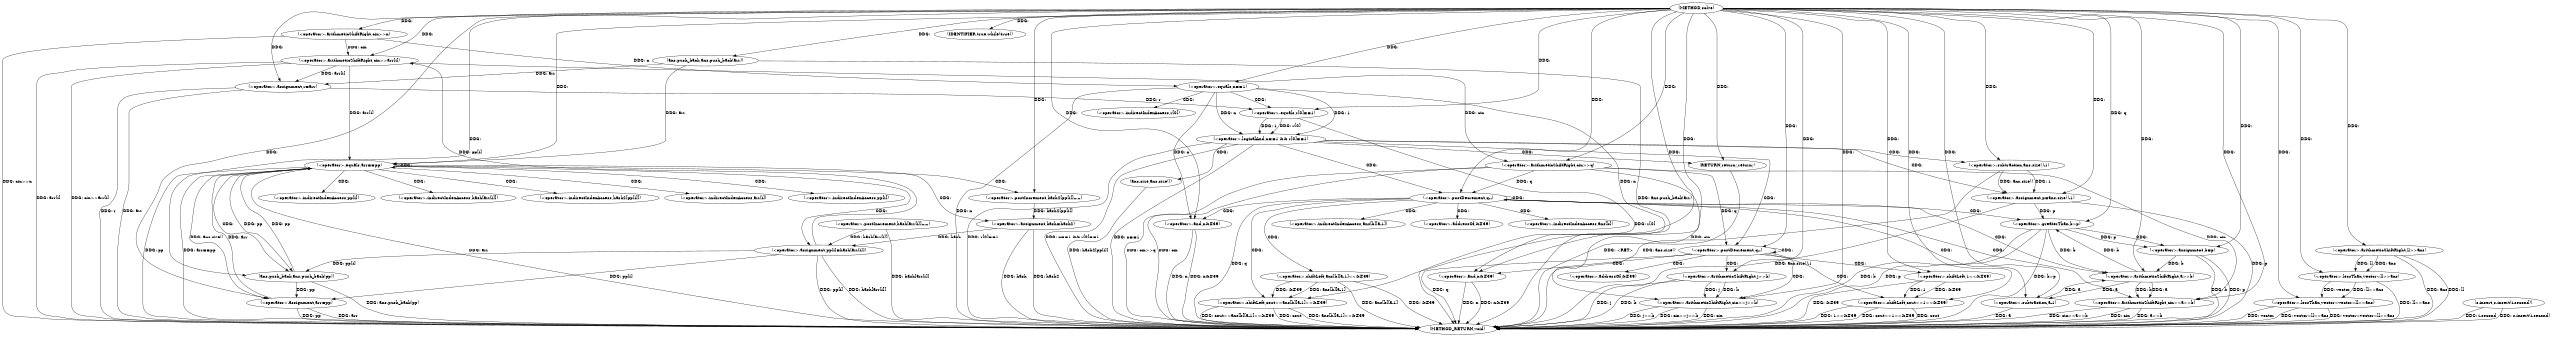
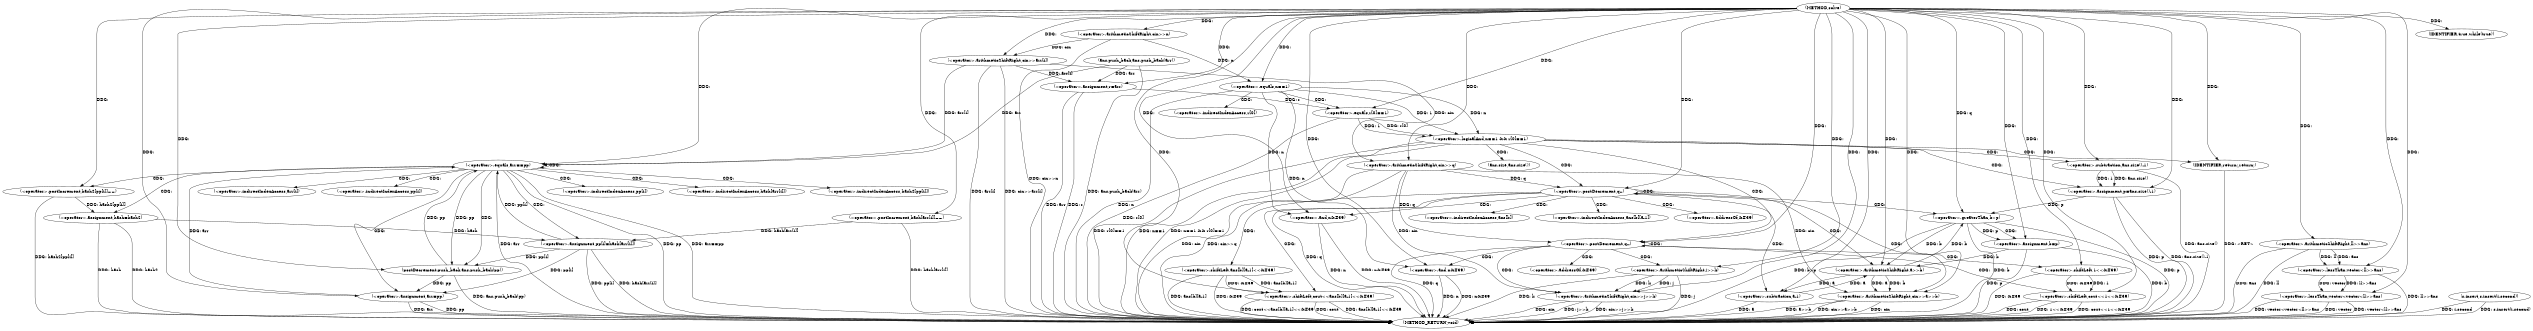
(991, 20) -> (1118, 17)
(1727, 165) -> (2225, 165)
(700, 171) -> (516, 218)
(207, 237) -> (381, 231)
(297, 277) -> (453, 270)
(1105, 316) -> (652, 320)
